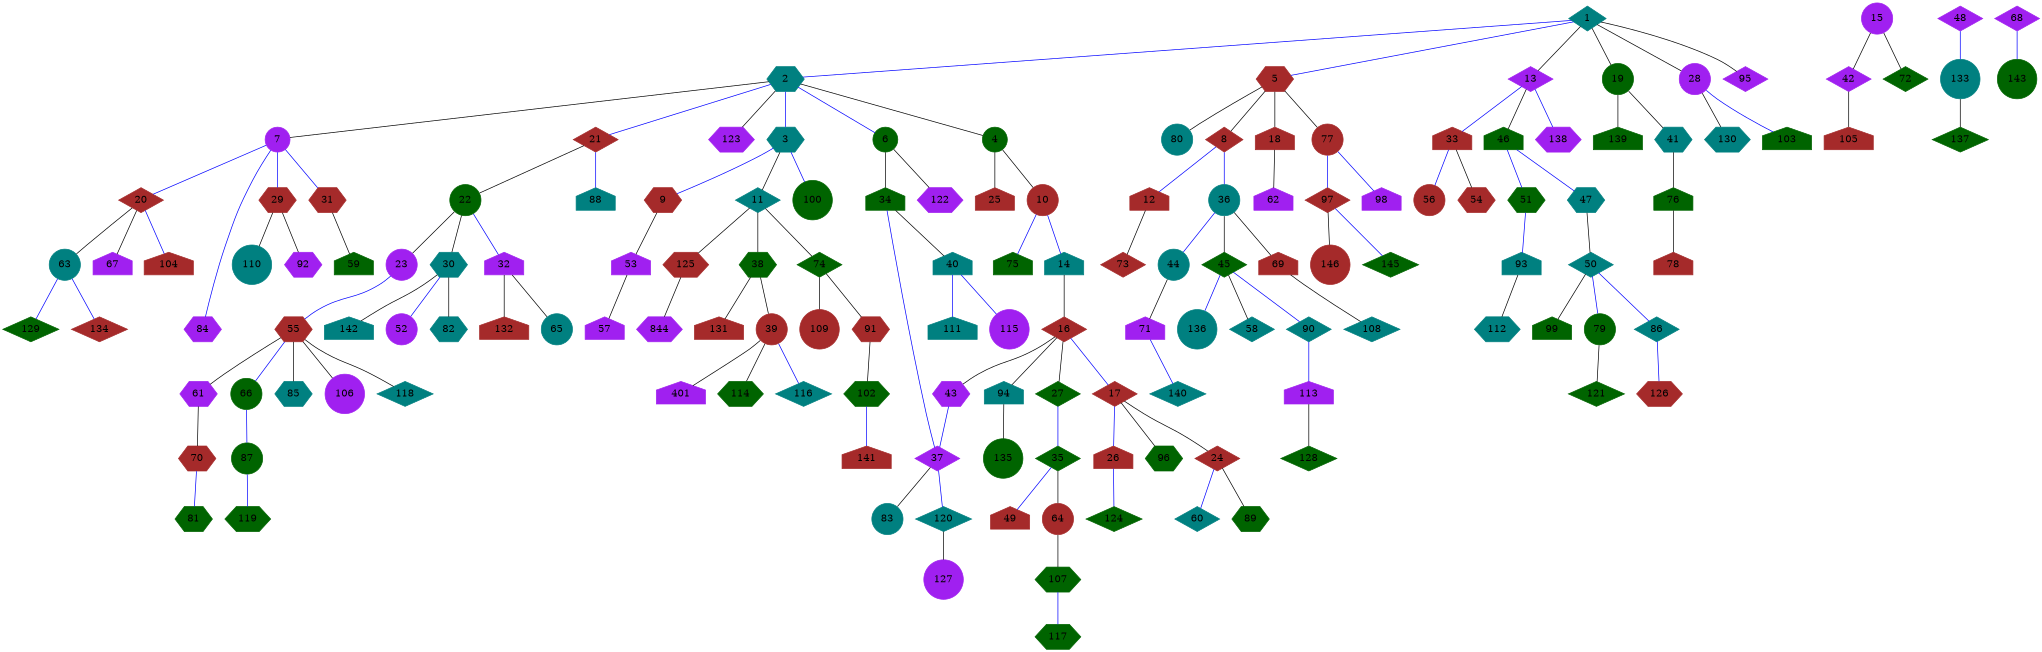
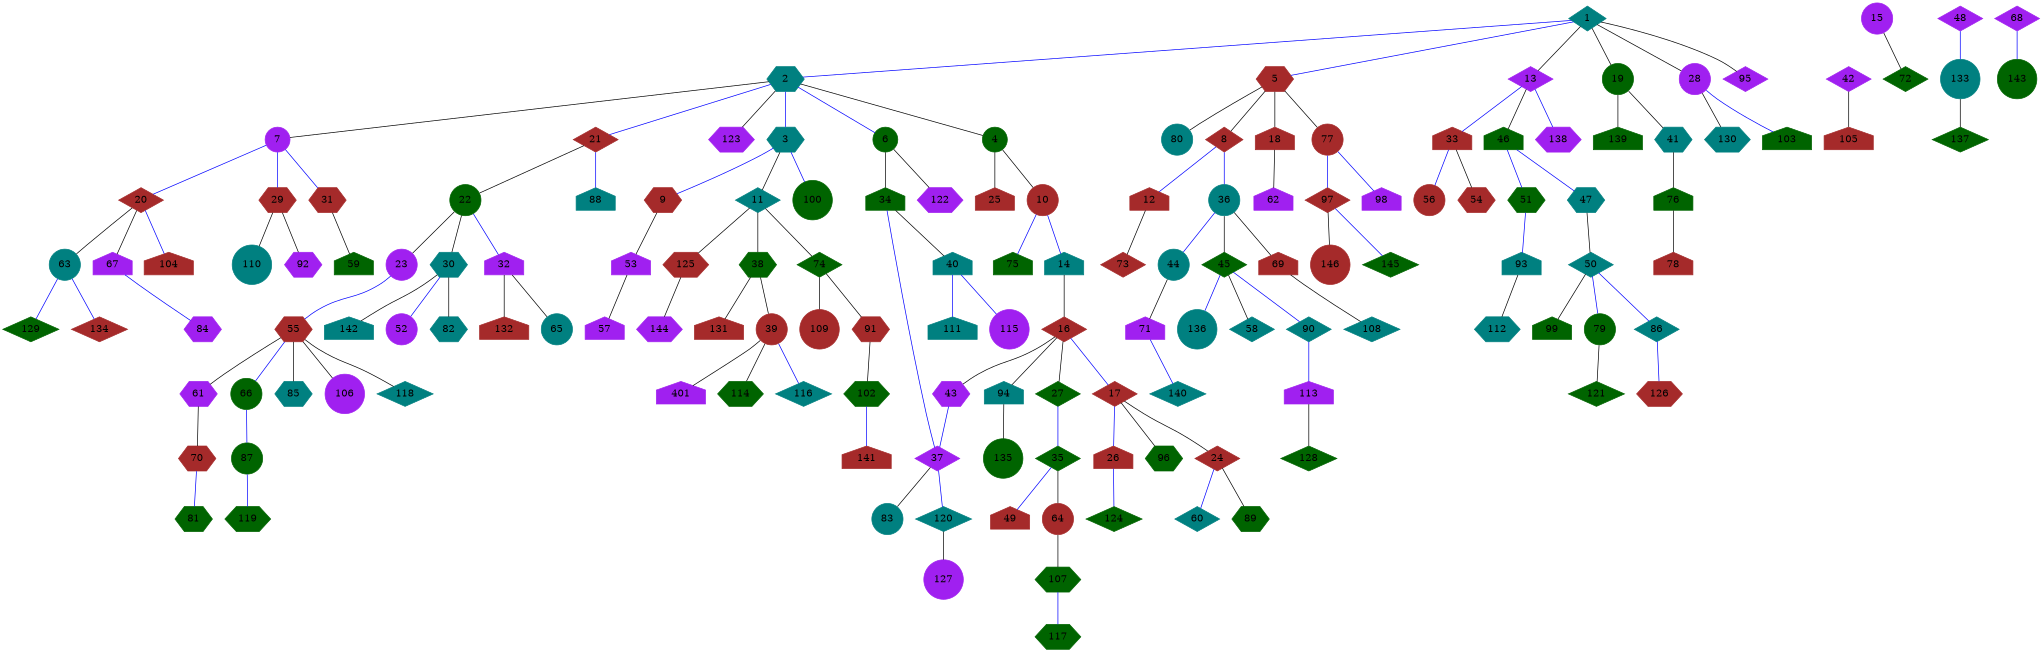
(1862, 51) -> none
(231, 230) -> (158, 298)
(659, 329) -> (659, 329)
